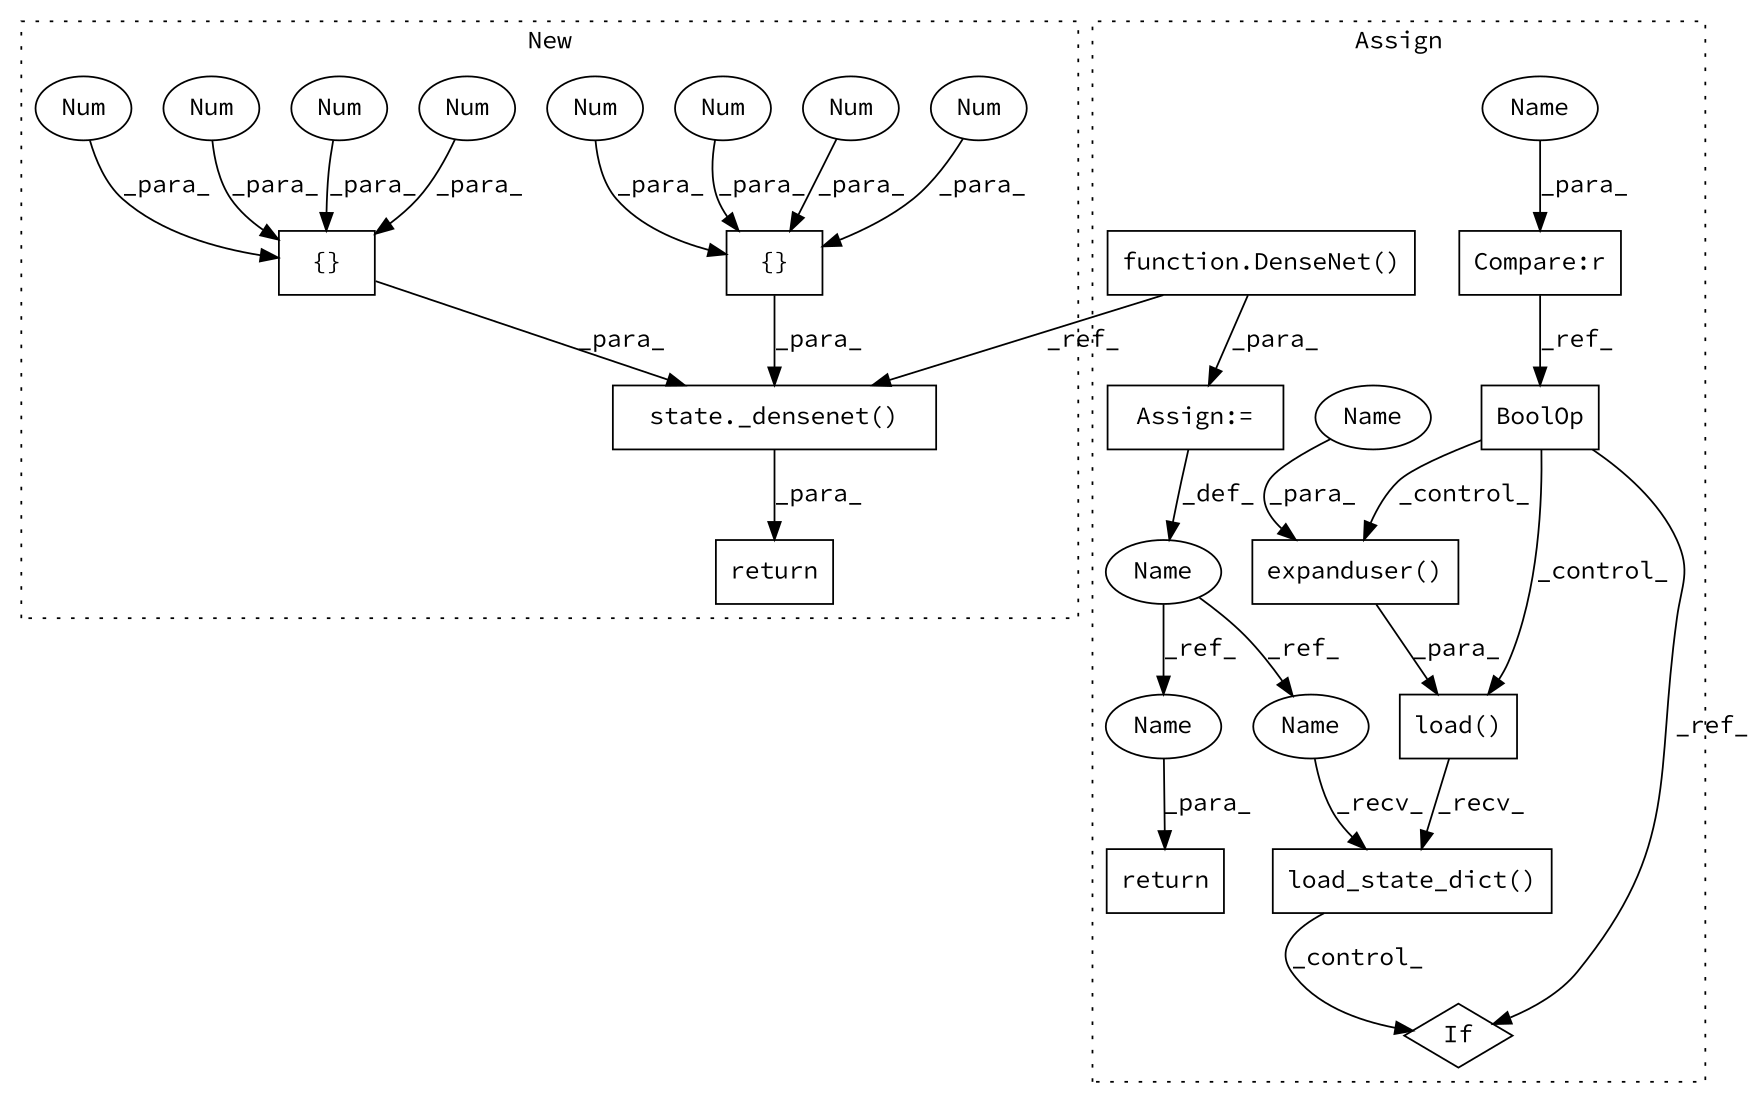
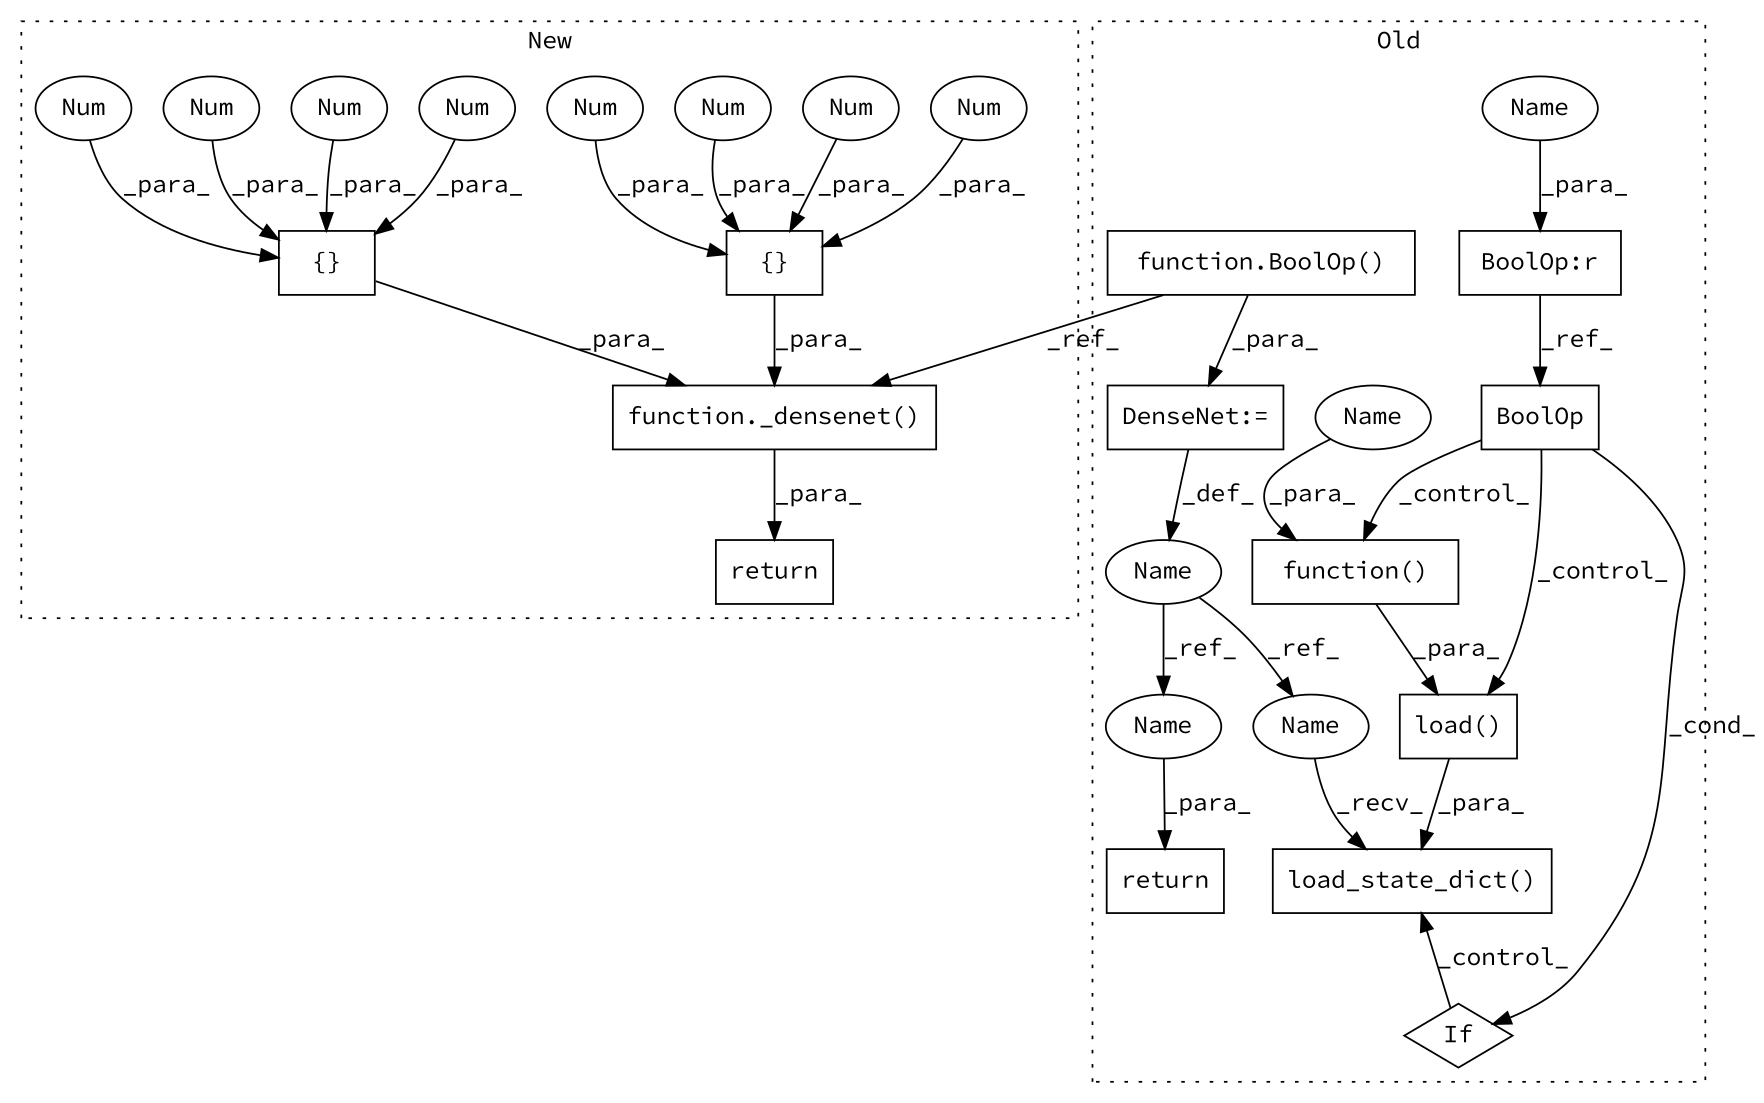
(1399, 42) -> (1399, 42)
(1261, 263) -> (1261, 263)
(1540, 263) -> (1540, 263)
(775, 417) -> (775, 417)
(1196, 417) -> (1196, 417)
(1355, 572) -> (1355, 572)
(1712, 727) -> (1712, 727)
(1482, 804) -> (1482, 804)
(1306, 988) -> (1439, 969)
